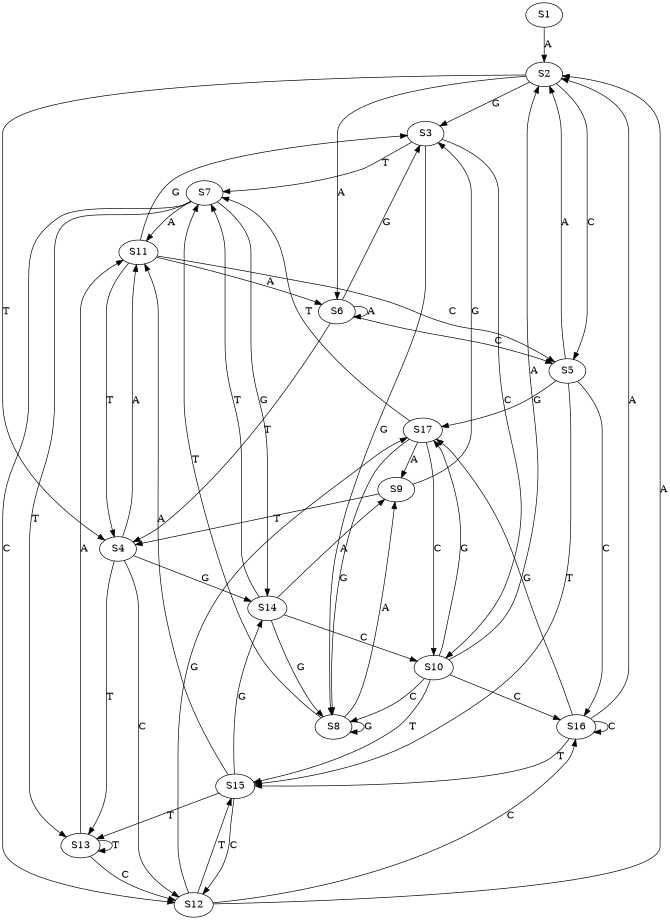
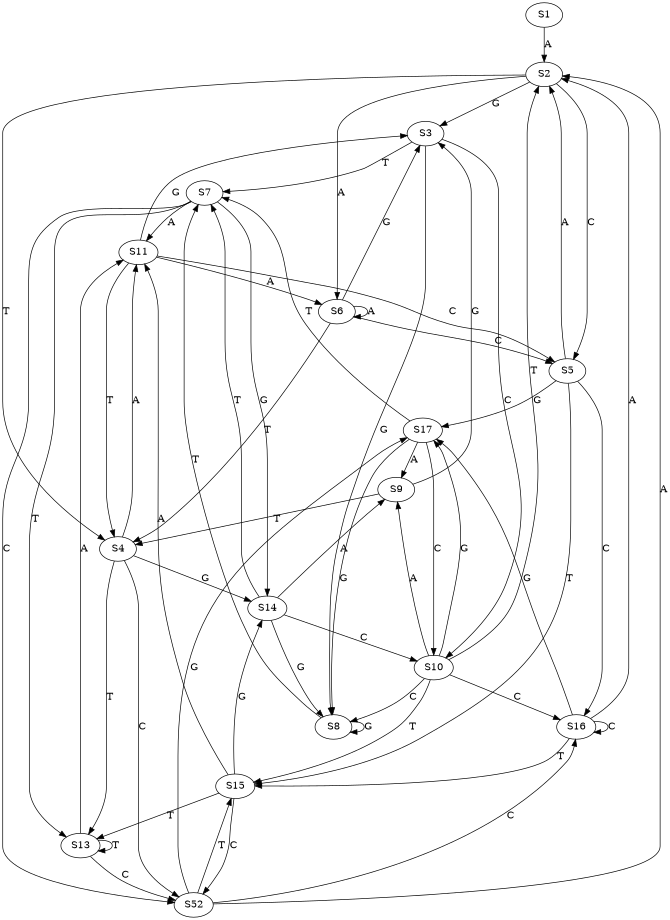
(534, 371) -> (534, 371)
(379, 616) -> (410, 583)
(194, 905) -> (194, 905)
